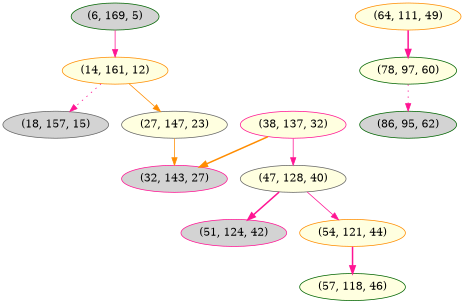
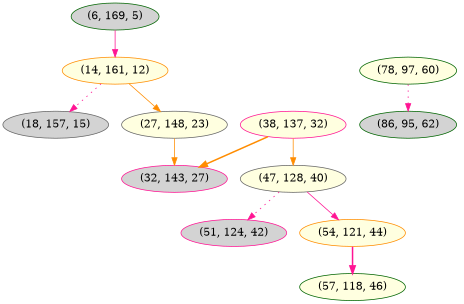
(408, 17) -> none
(174, 125) -> (174, 125)
(293, 148) -> (293, 148)
(266, 203) -> (266, 203)
